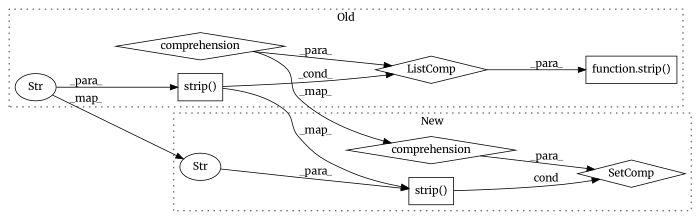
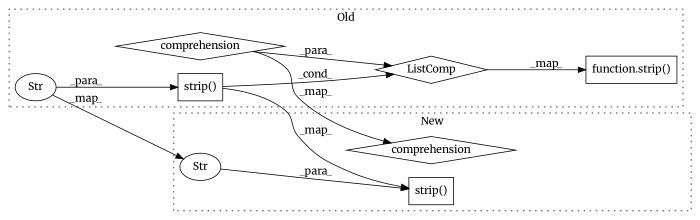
(547, 64) -> (547, 64)
(631, 174) -> none
